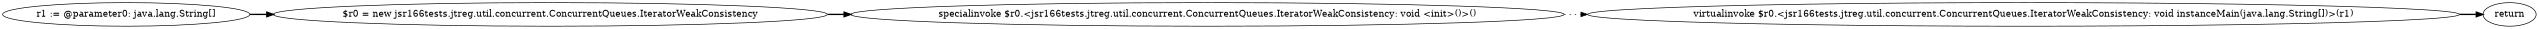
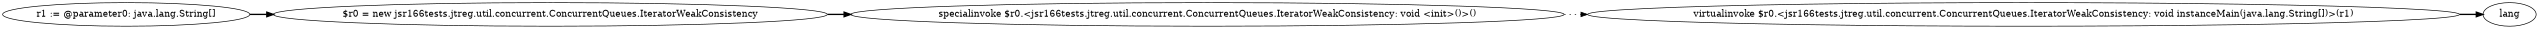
(2510, 14) -> (2510, 14)
